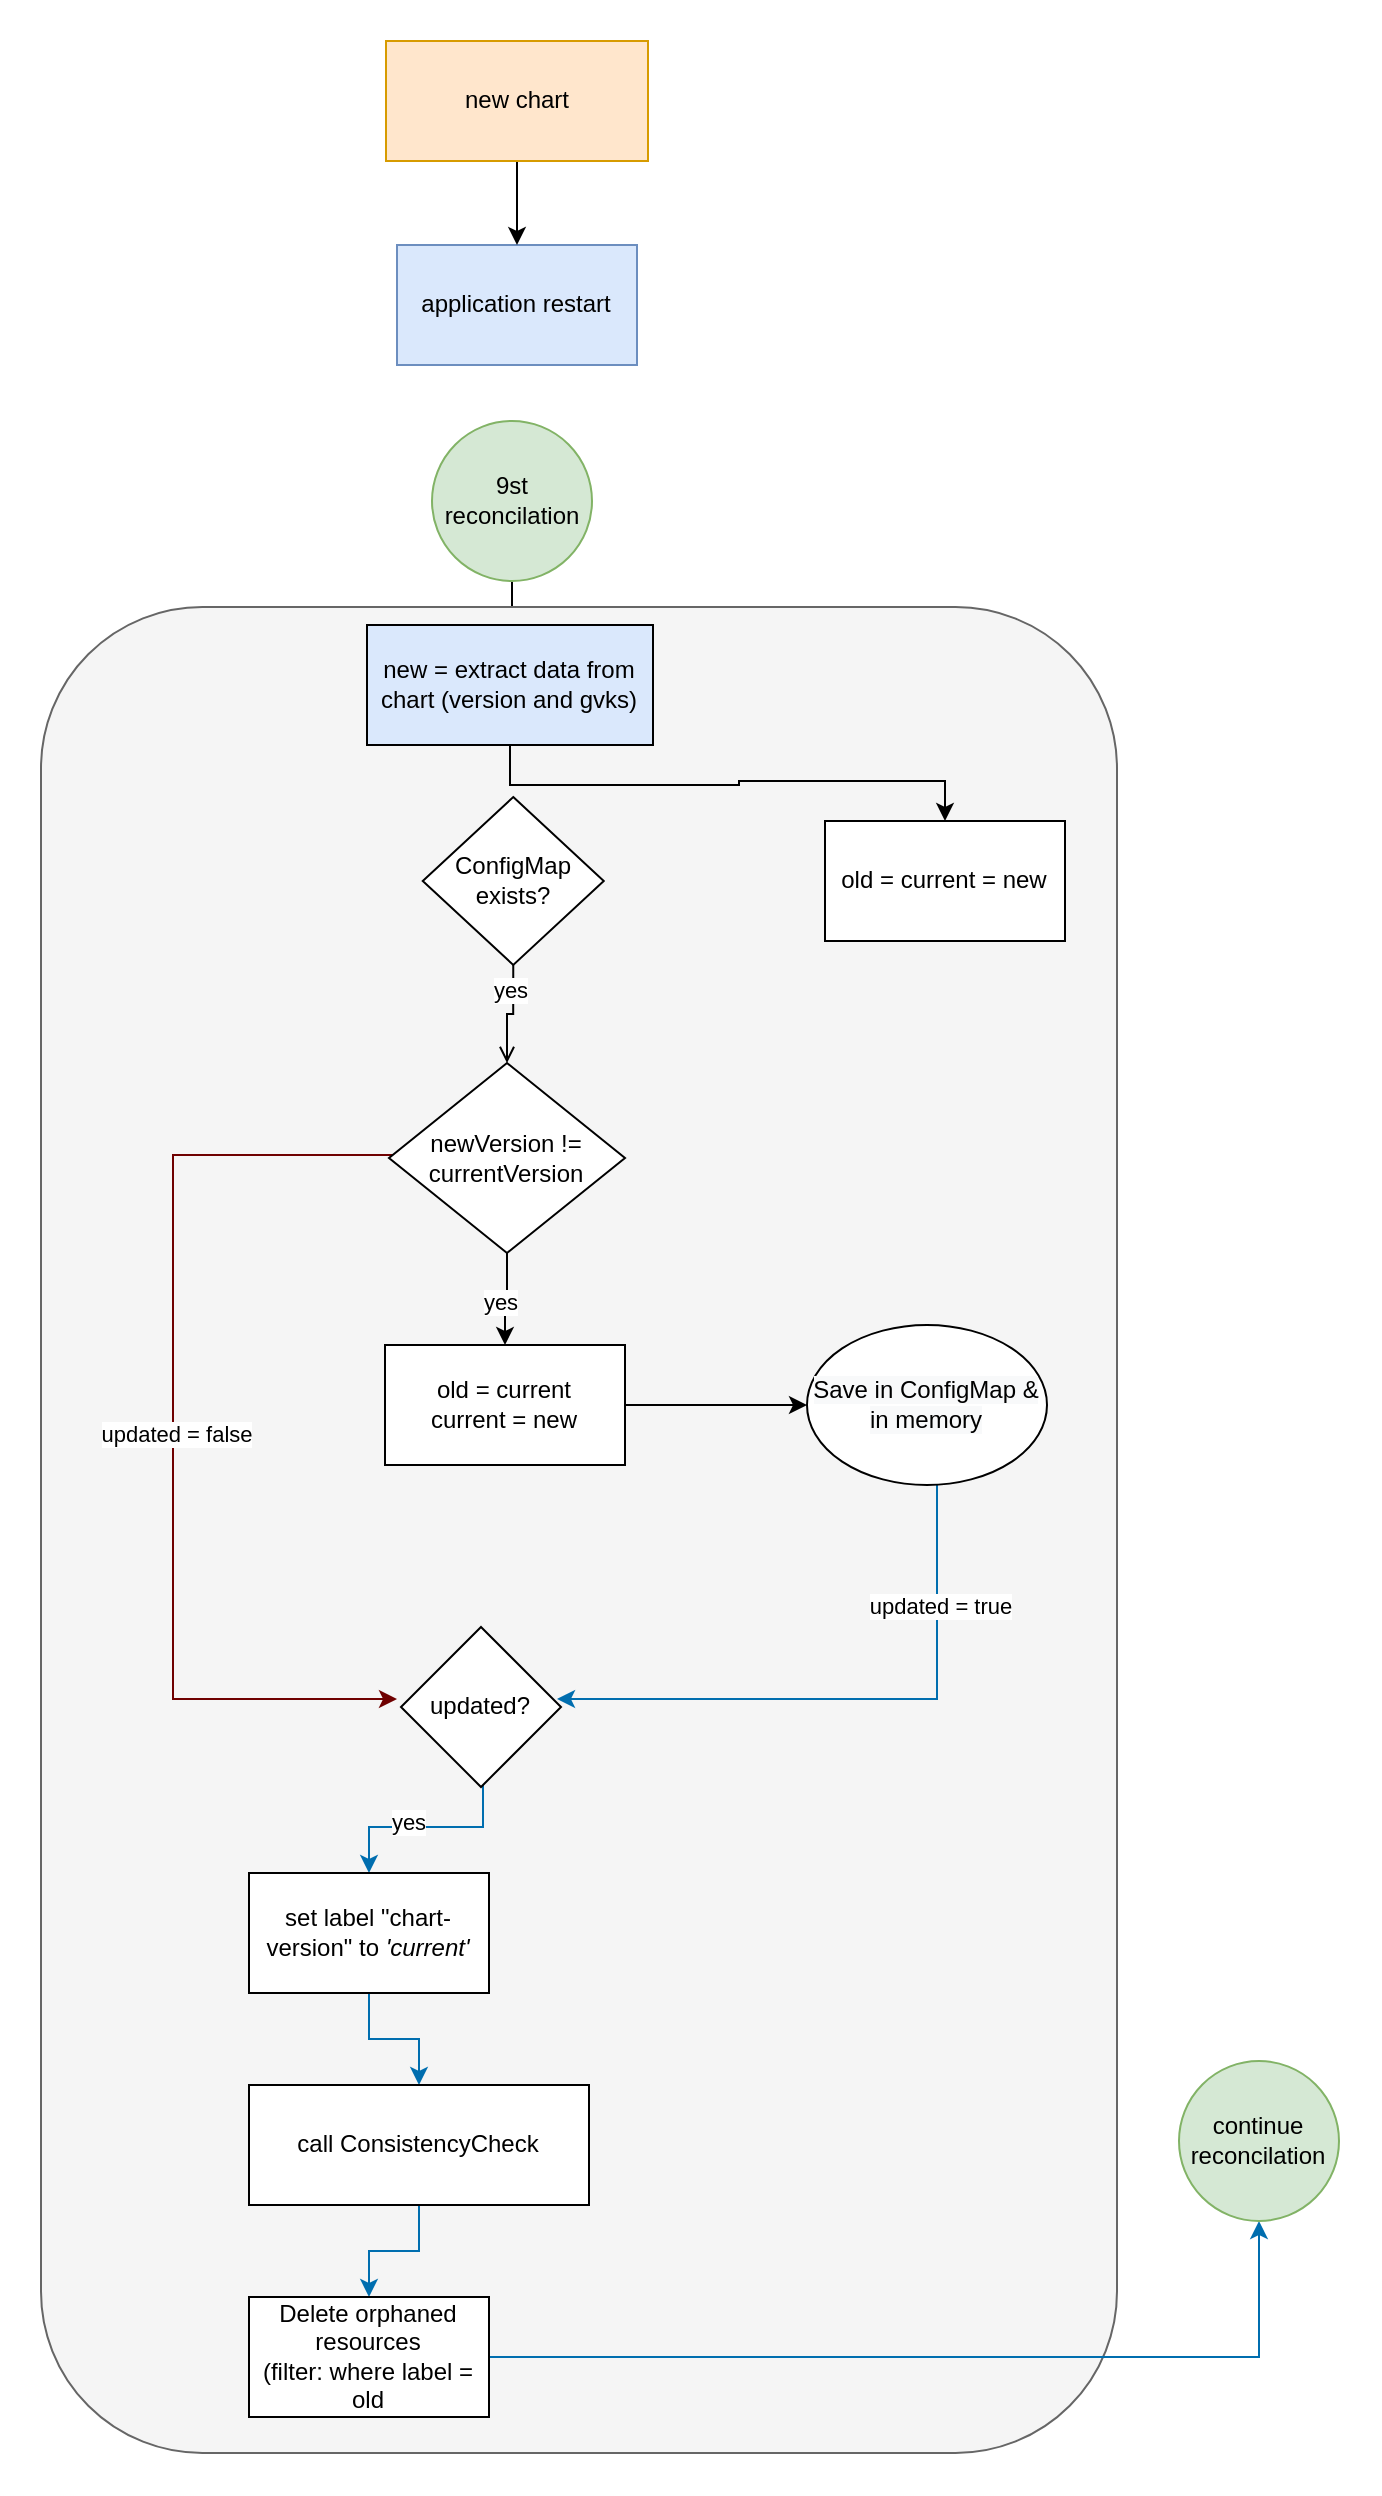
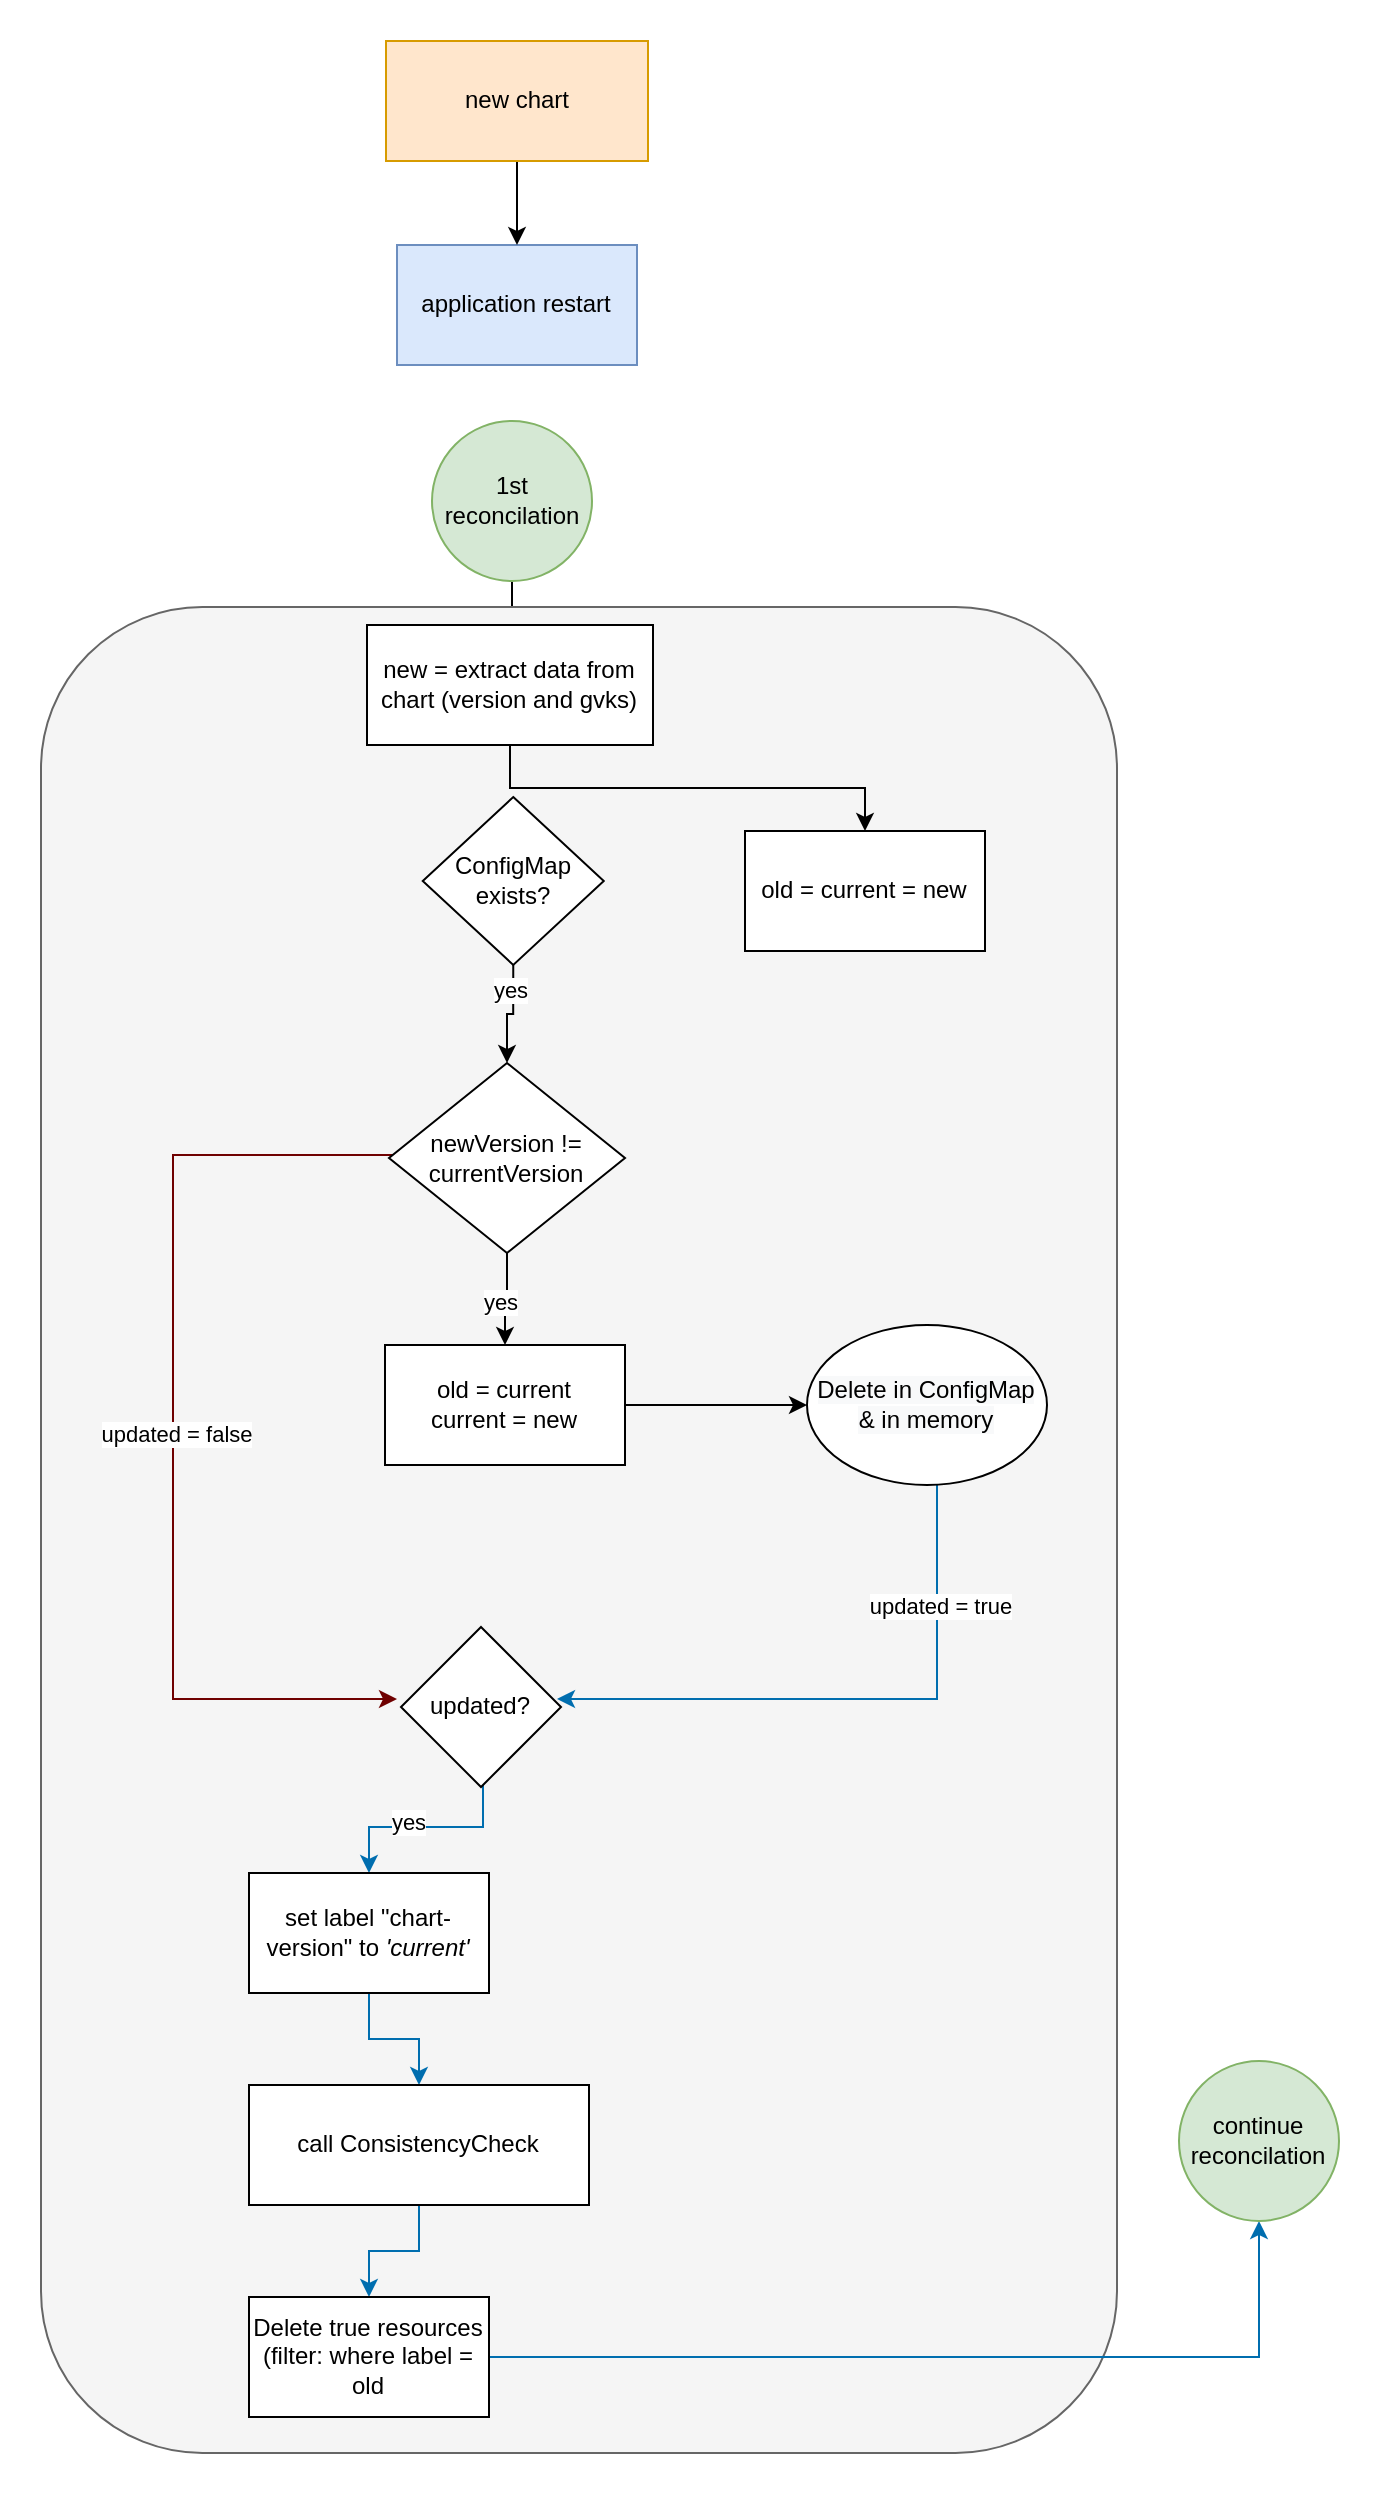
(513, 501) -> (513, 501)
(510, 685) -> (510, 685)
(945, 881) -> (865, 891)
(507, 1051) -> (507, 1048)
(927, 1405) -> (927, 1405)
(369, 2357) -> (369, 2357)
